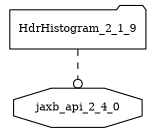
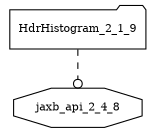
(78, 108) -> (78, 108)
